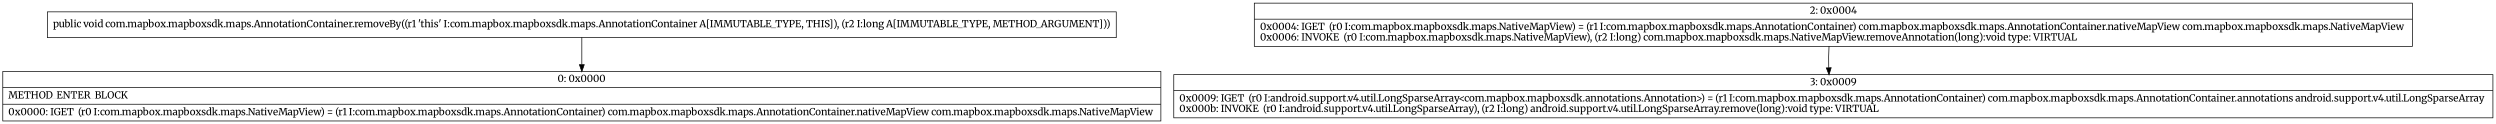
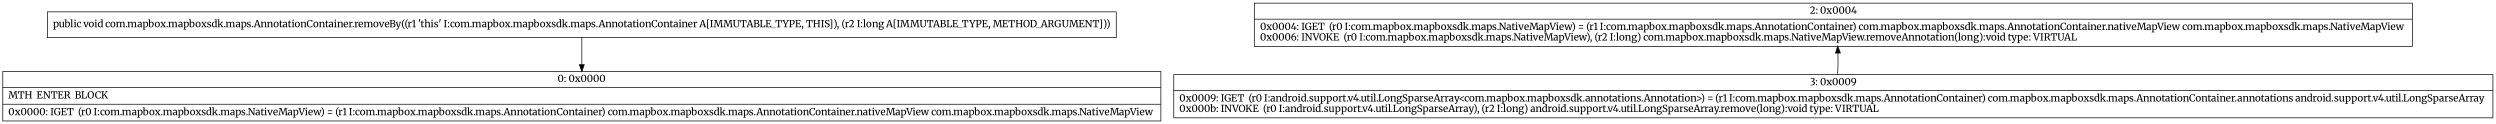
(1829, 57) -> (1838, 64)
(68, 96) -> (58, 96)
